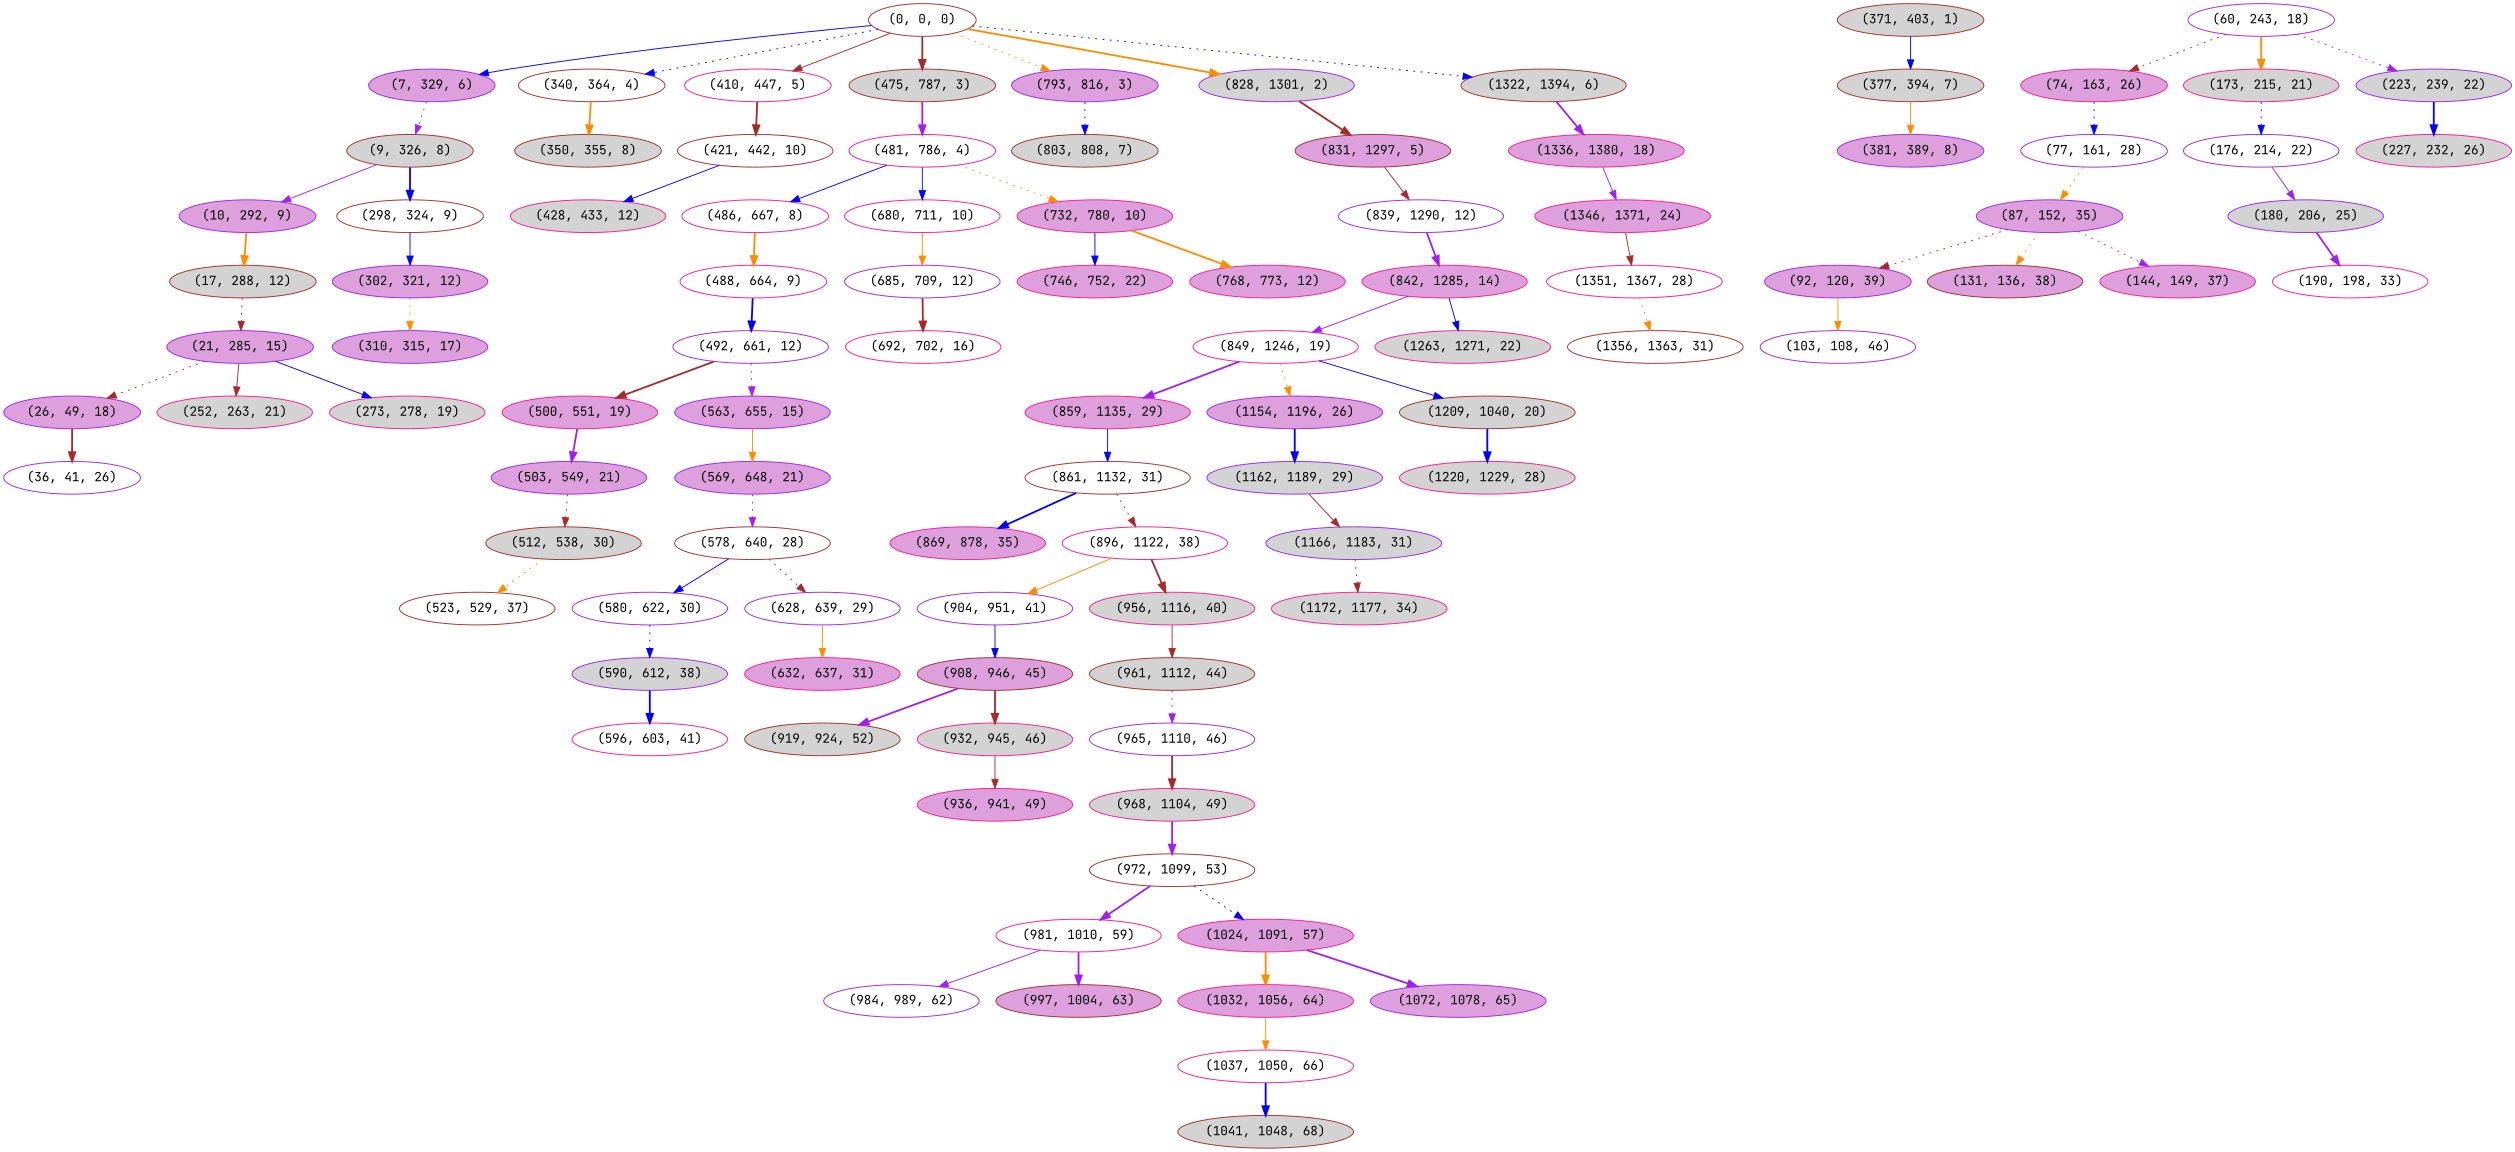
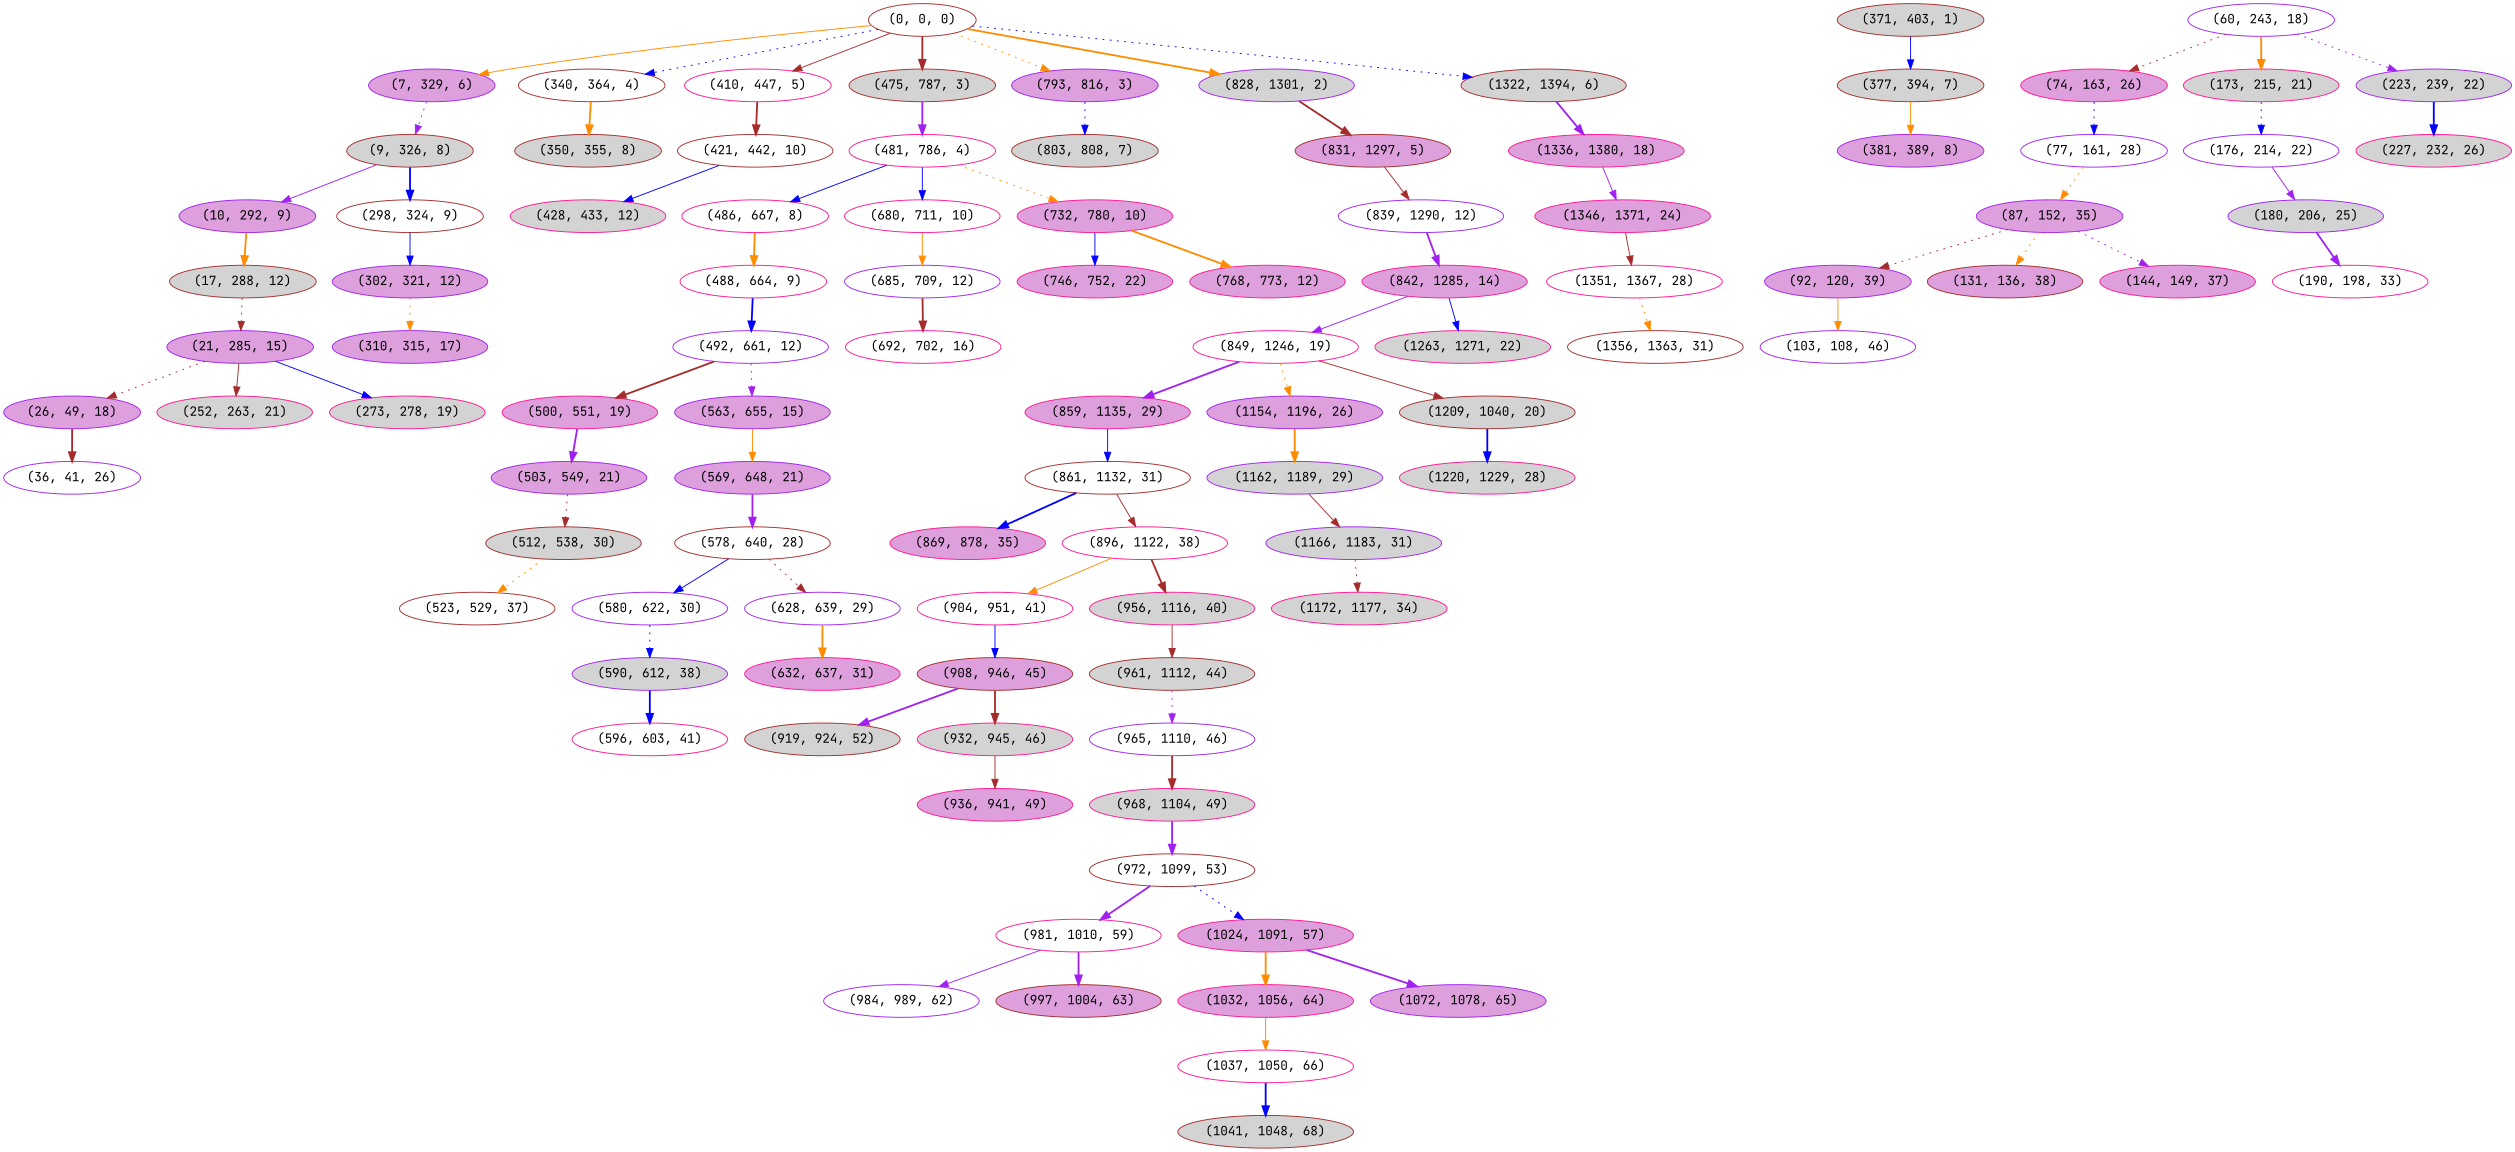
(680, 46) -> (680, 46)
(1377, 378) -> (1377, 378)
(1295, 441) -> (1295, 441)
(752, 506) -> (752, 506)
(1124, 506) -> (1124, 506)
(995, 609) -> (995, 609)
(822, 637) -> (822, 637)
